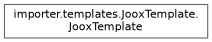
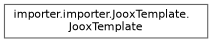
(106, 21) -> (106, 21)
